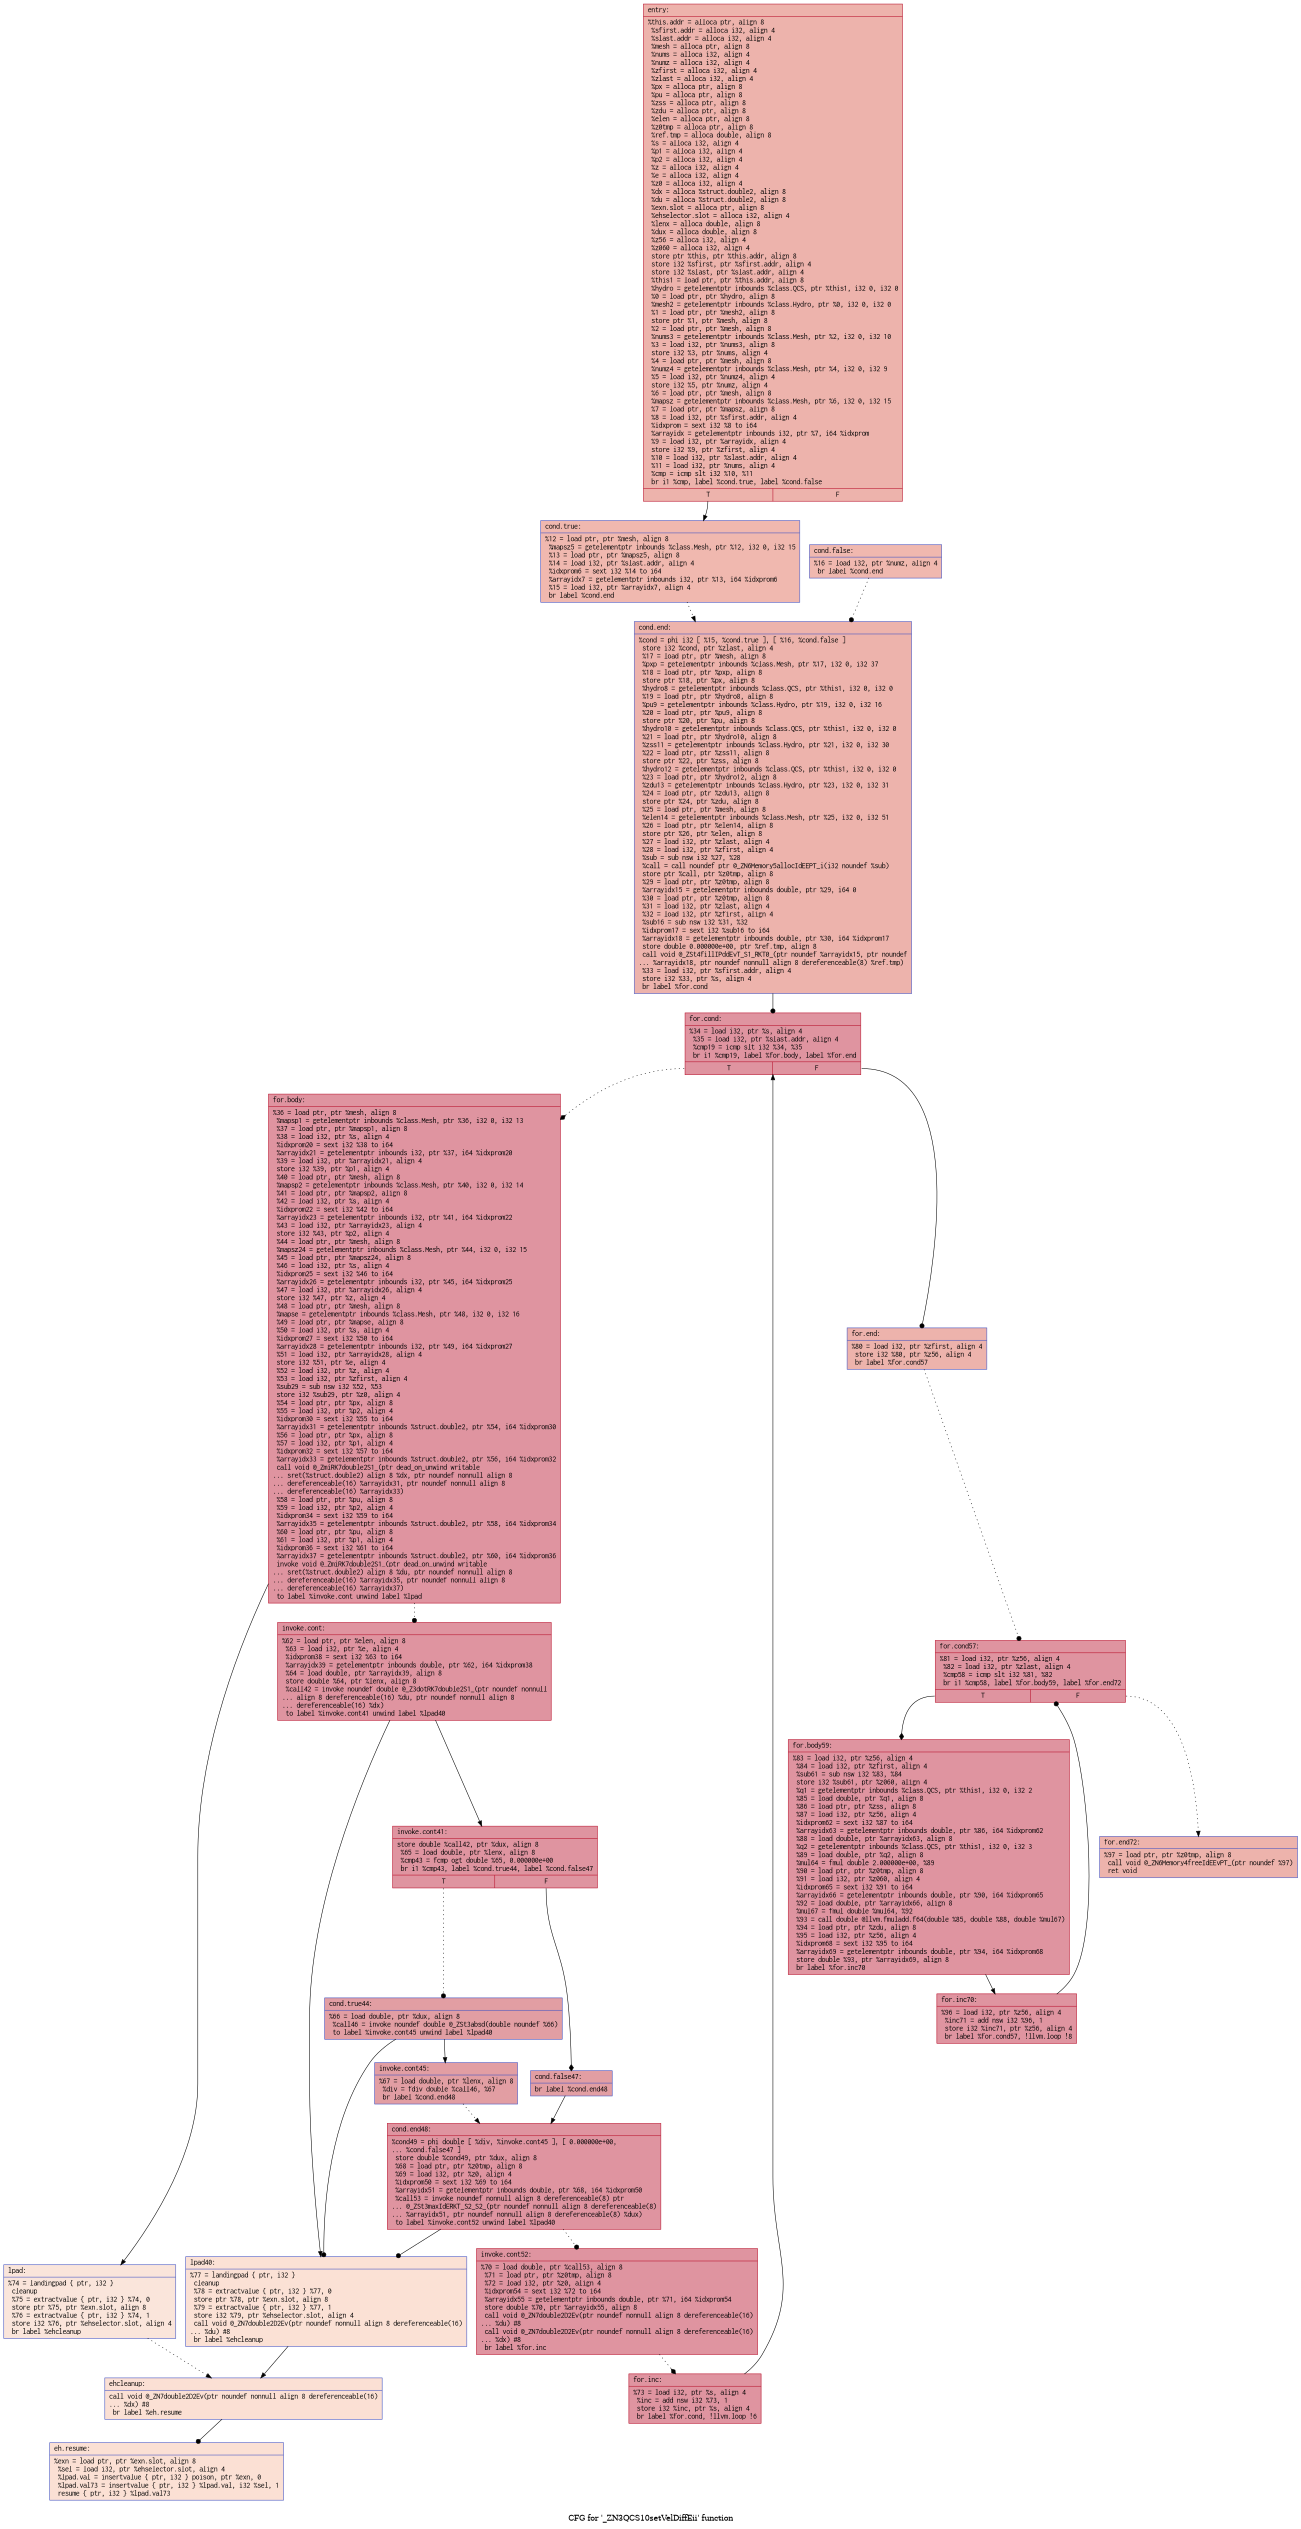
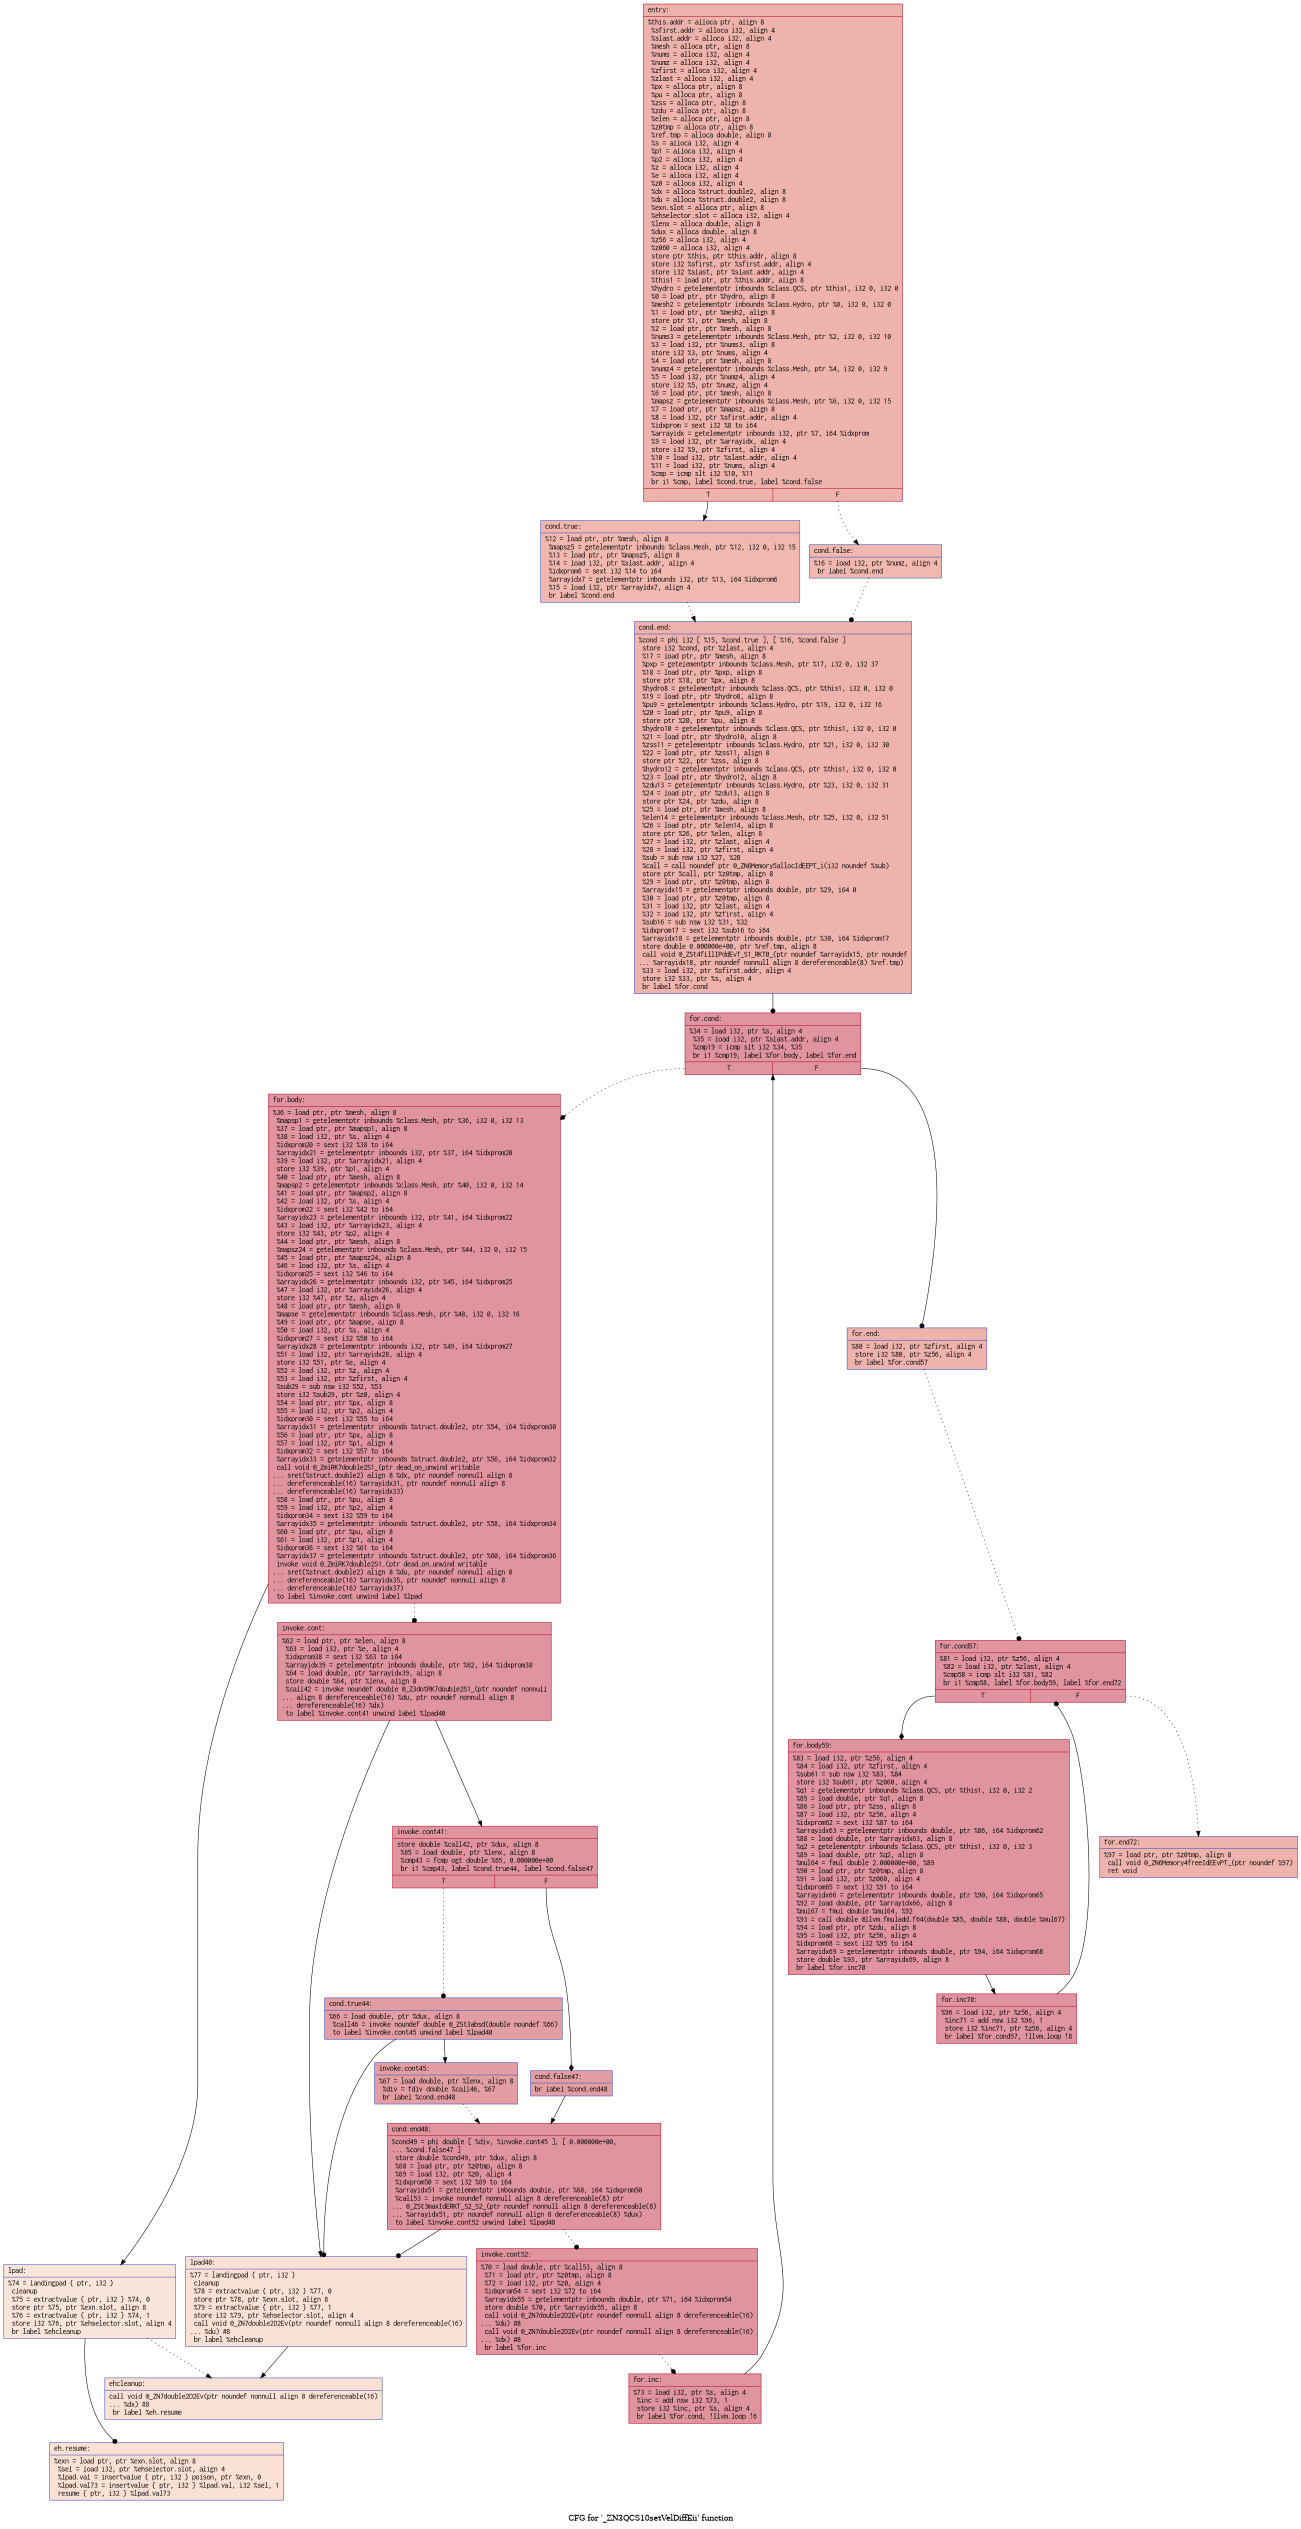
none -> (843, 522)
(211, 2429) -> (89, 2392)
